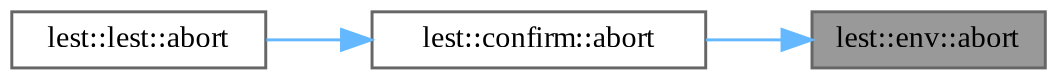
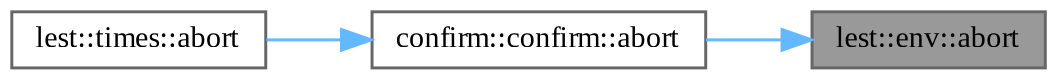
(139, 40) -> (139, 40)
(539, 40) -> (539, 40)
